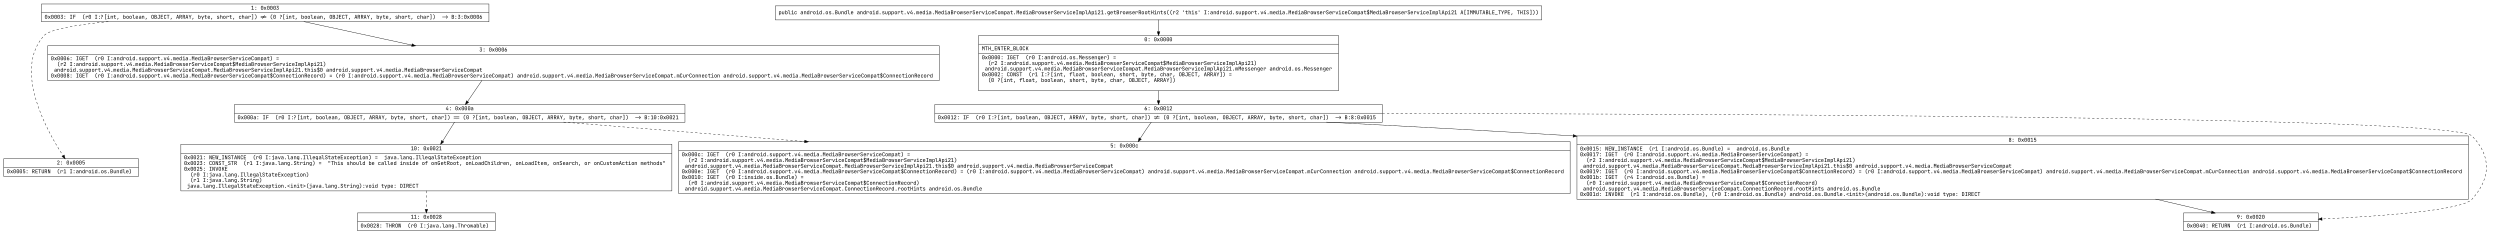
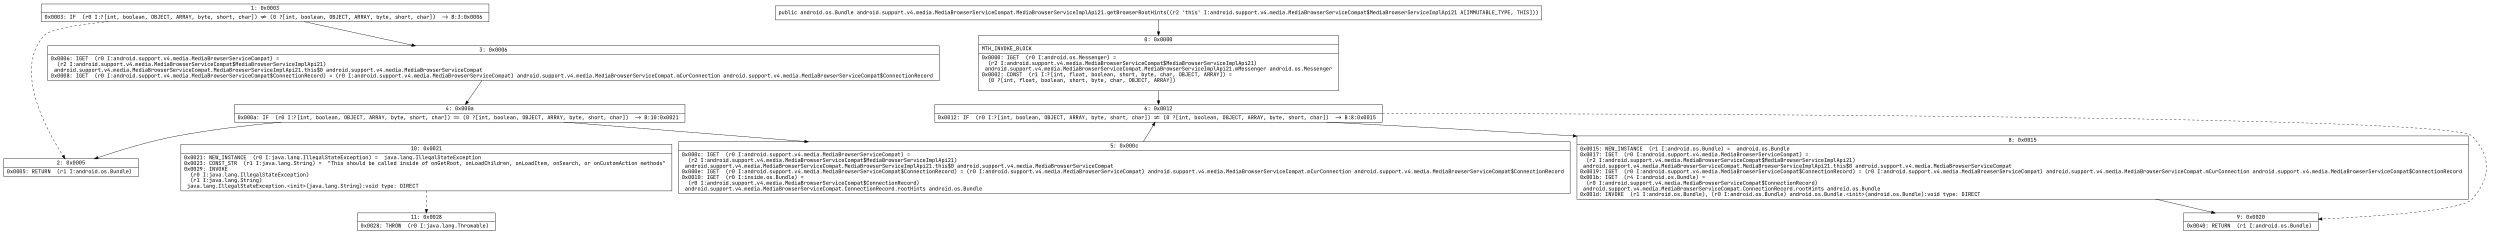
(1005, 49) -> (1007, 49)
(1146, 130) -> (1148, 134)
(449, 132) -> (188, 134)
(684, 132) -> (684, 132)
(209, 169) -> (209, 169)
